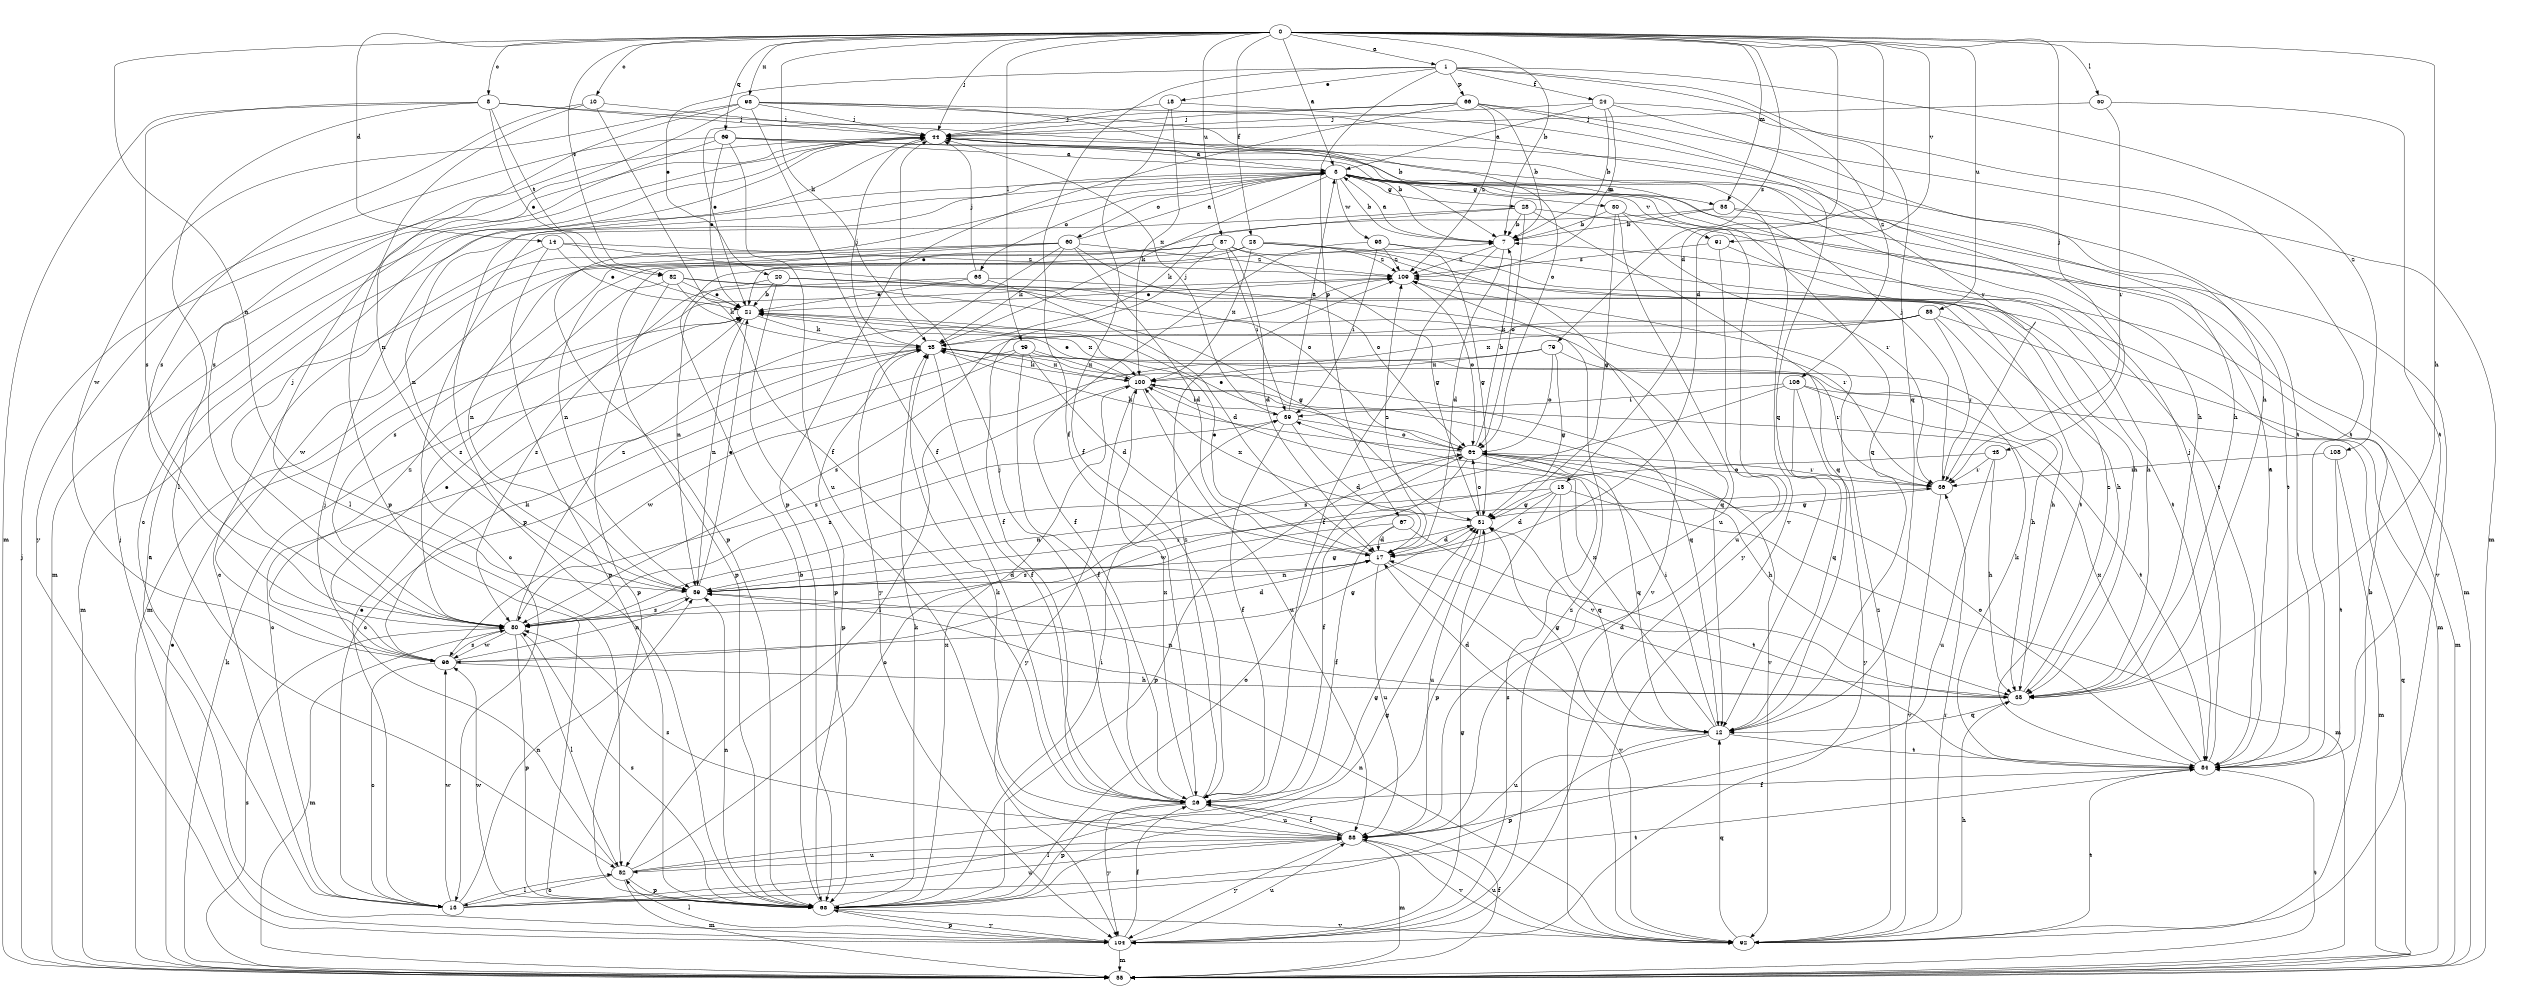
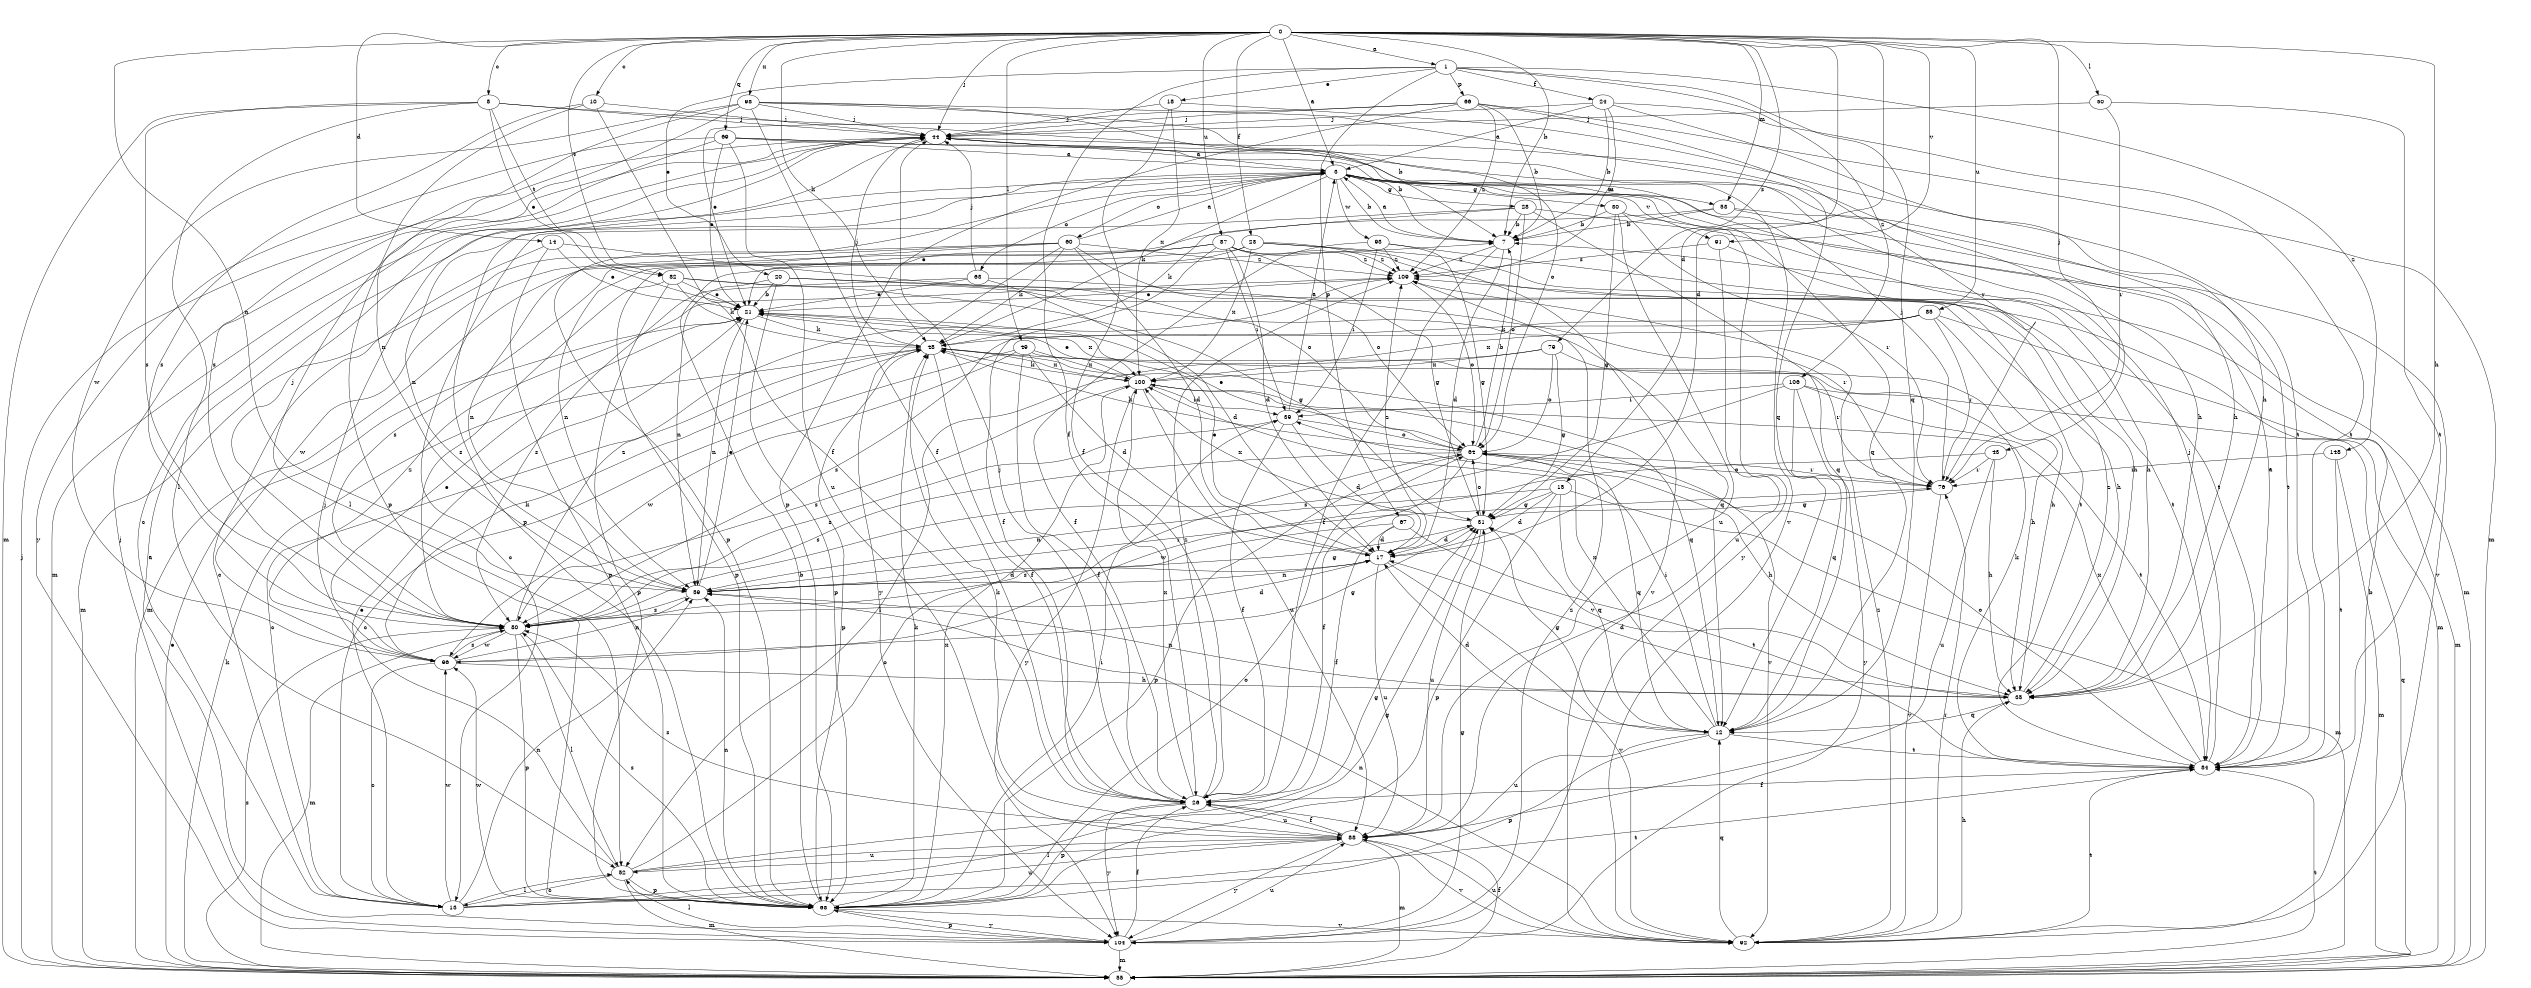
(1611, 190) -> (1611, 190)
(1152, 238) -> none
(955, 259) -> (1348, 255)
(2335, 453) -> (2335, 453)
(1942, 488) -> (1942, 488)
(1506, 767) -> (984, 489)
